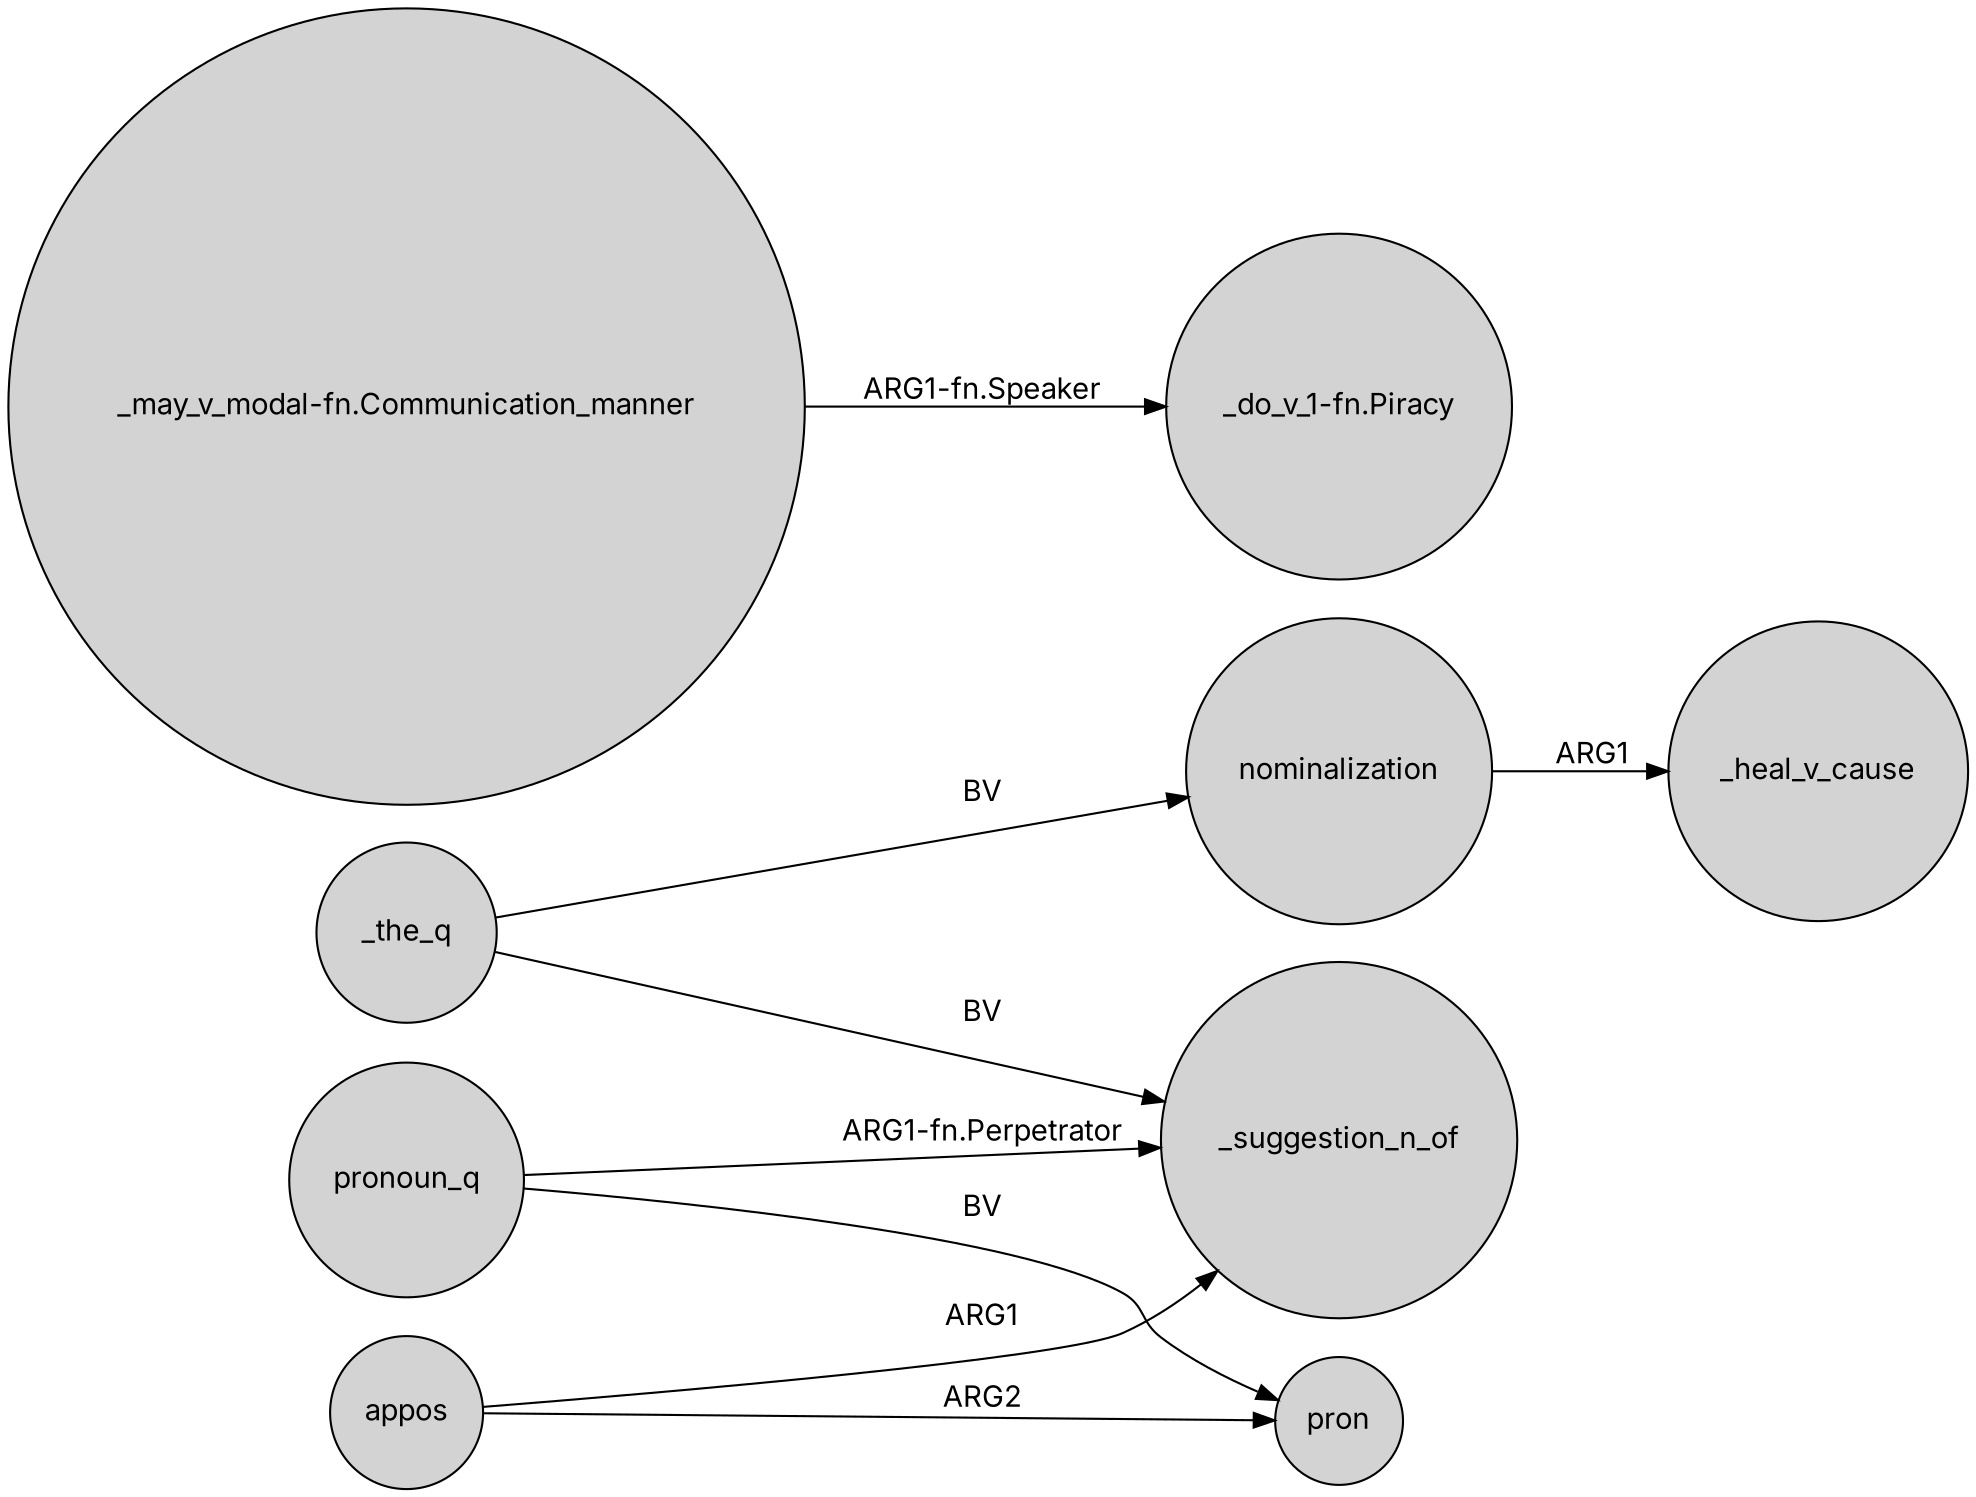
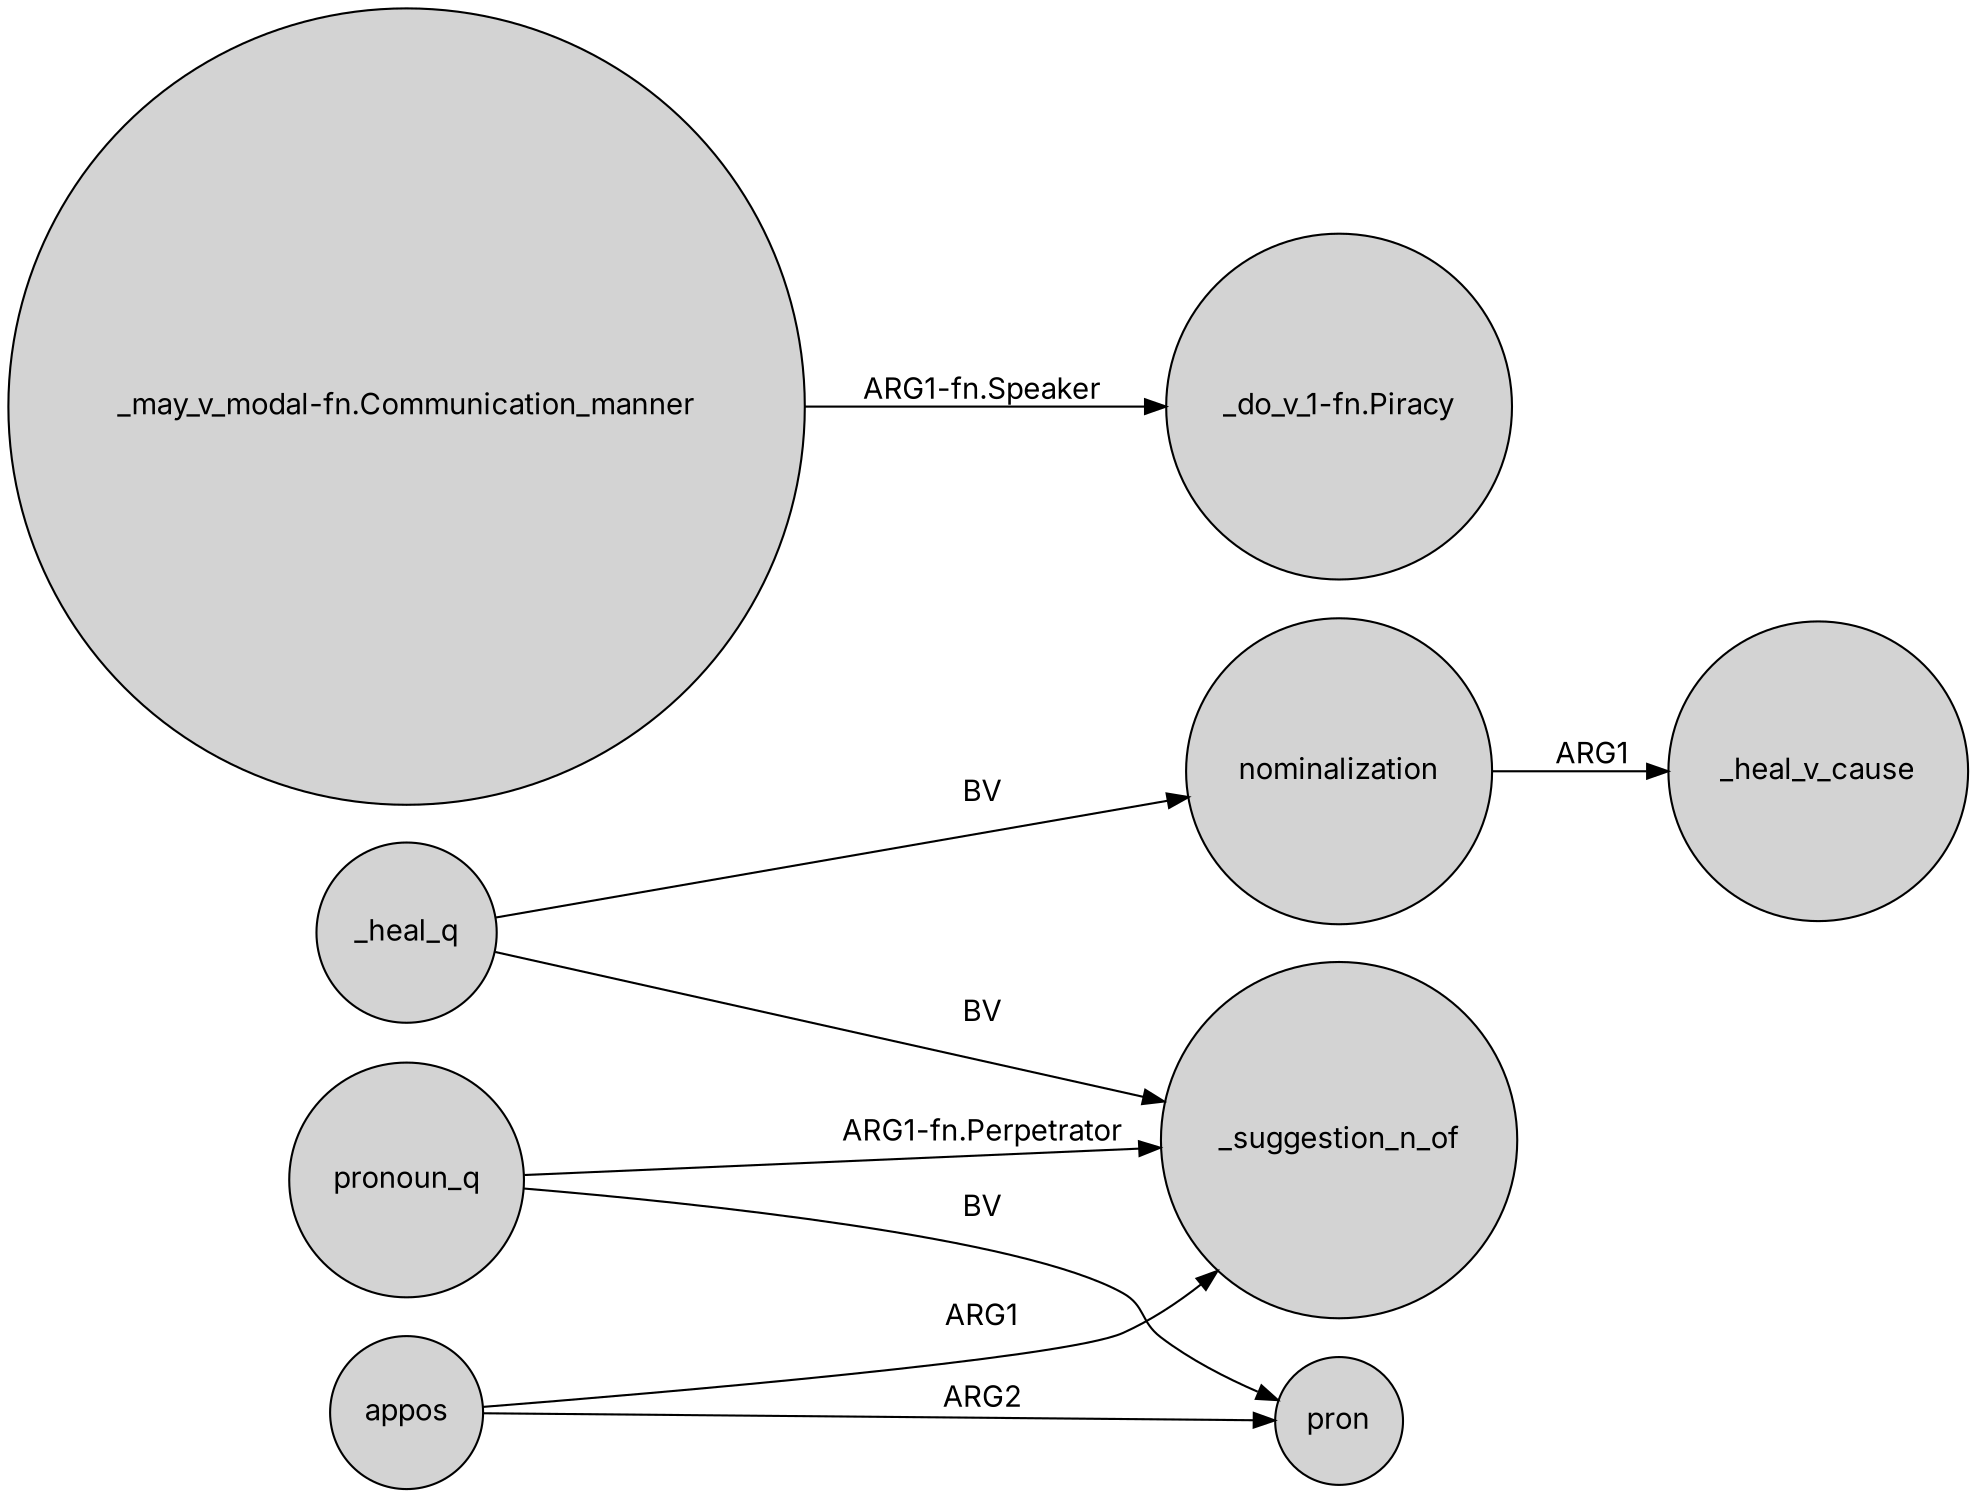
(407, 933) -> (407, 933)
